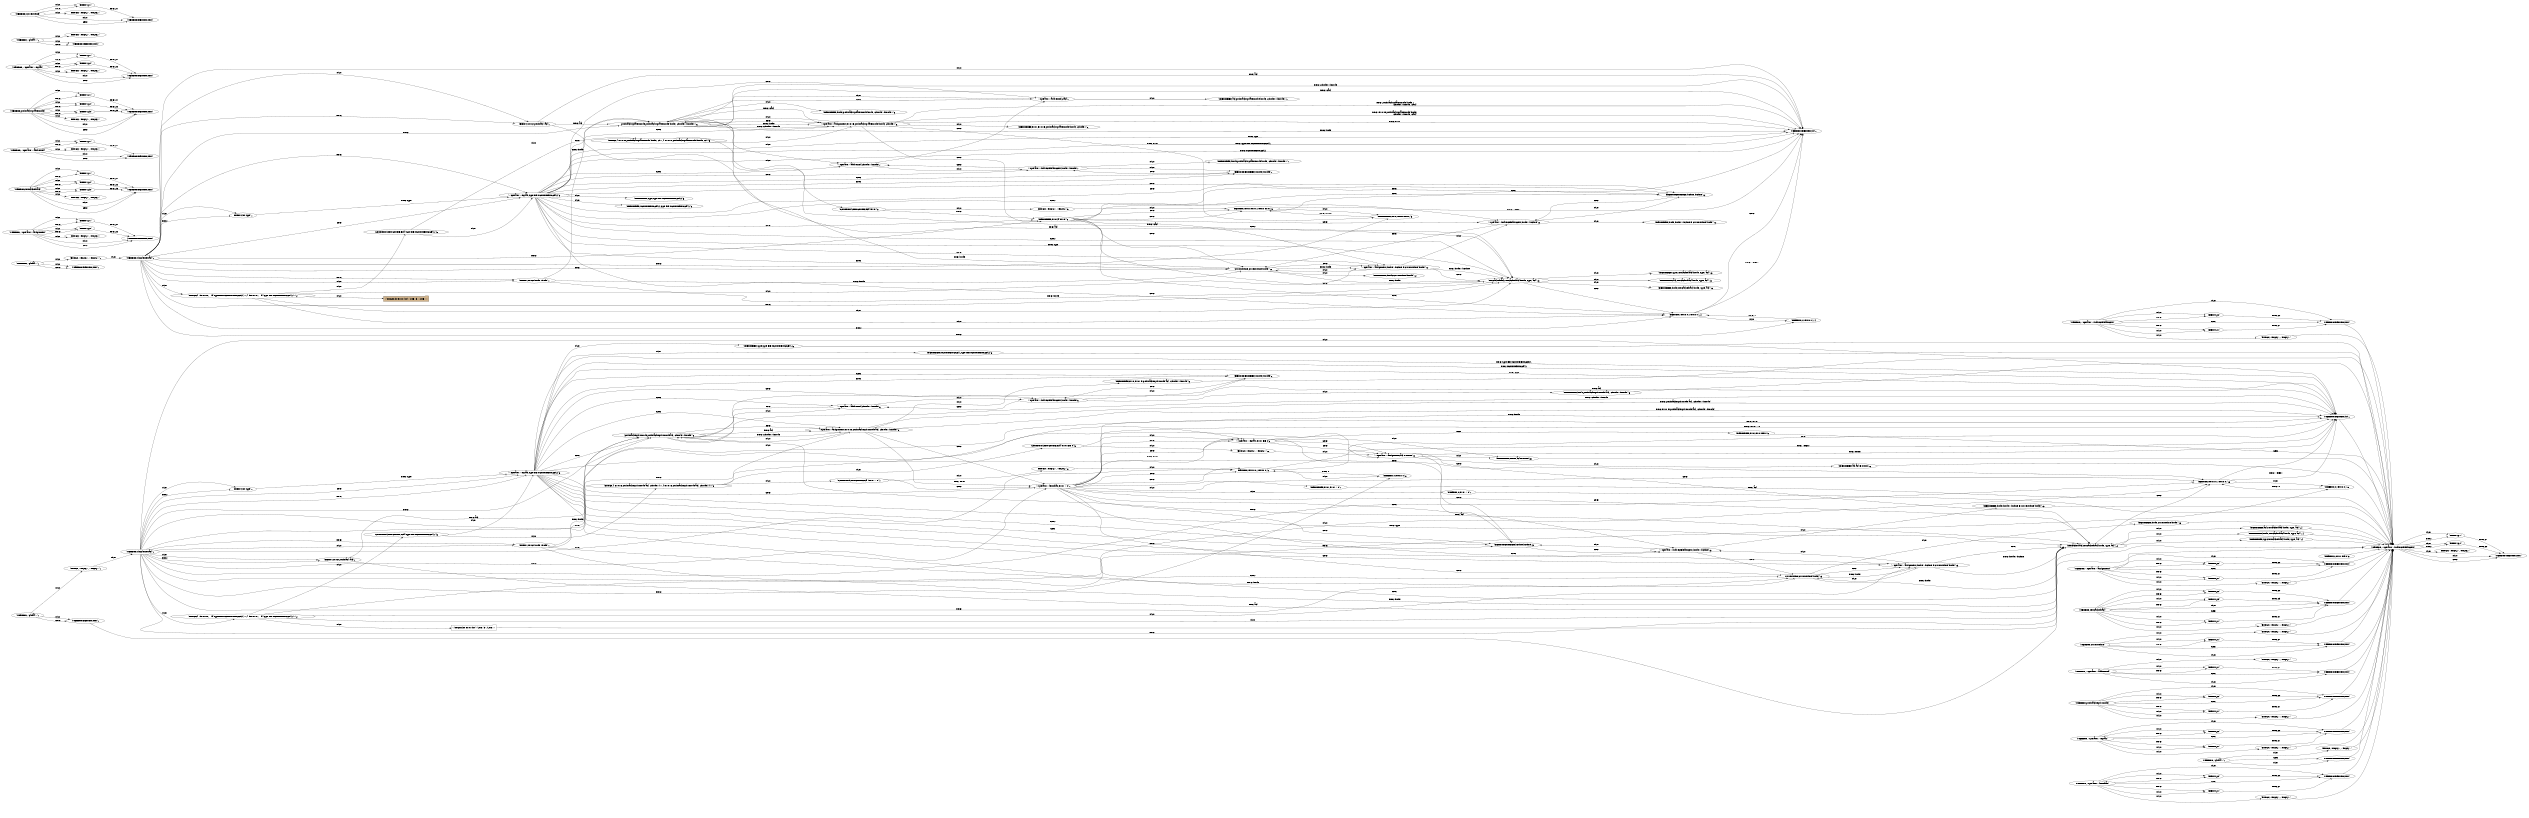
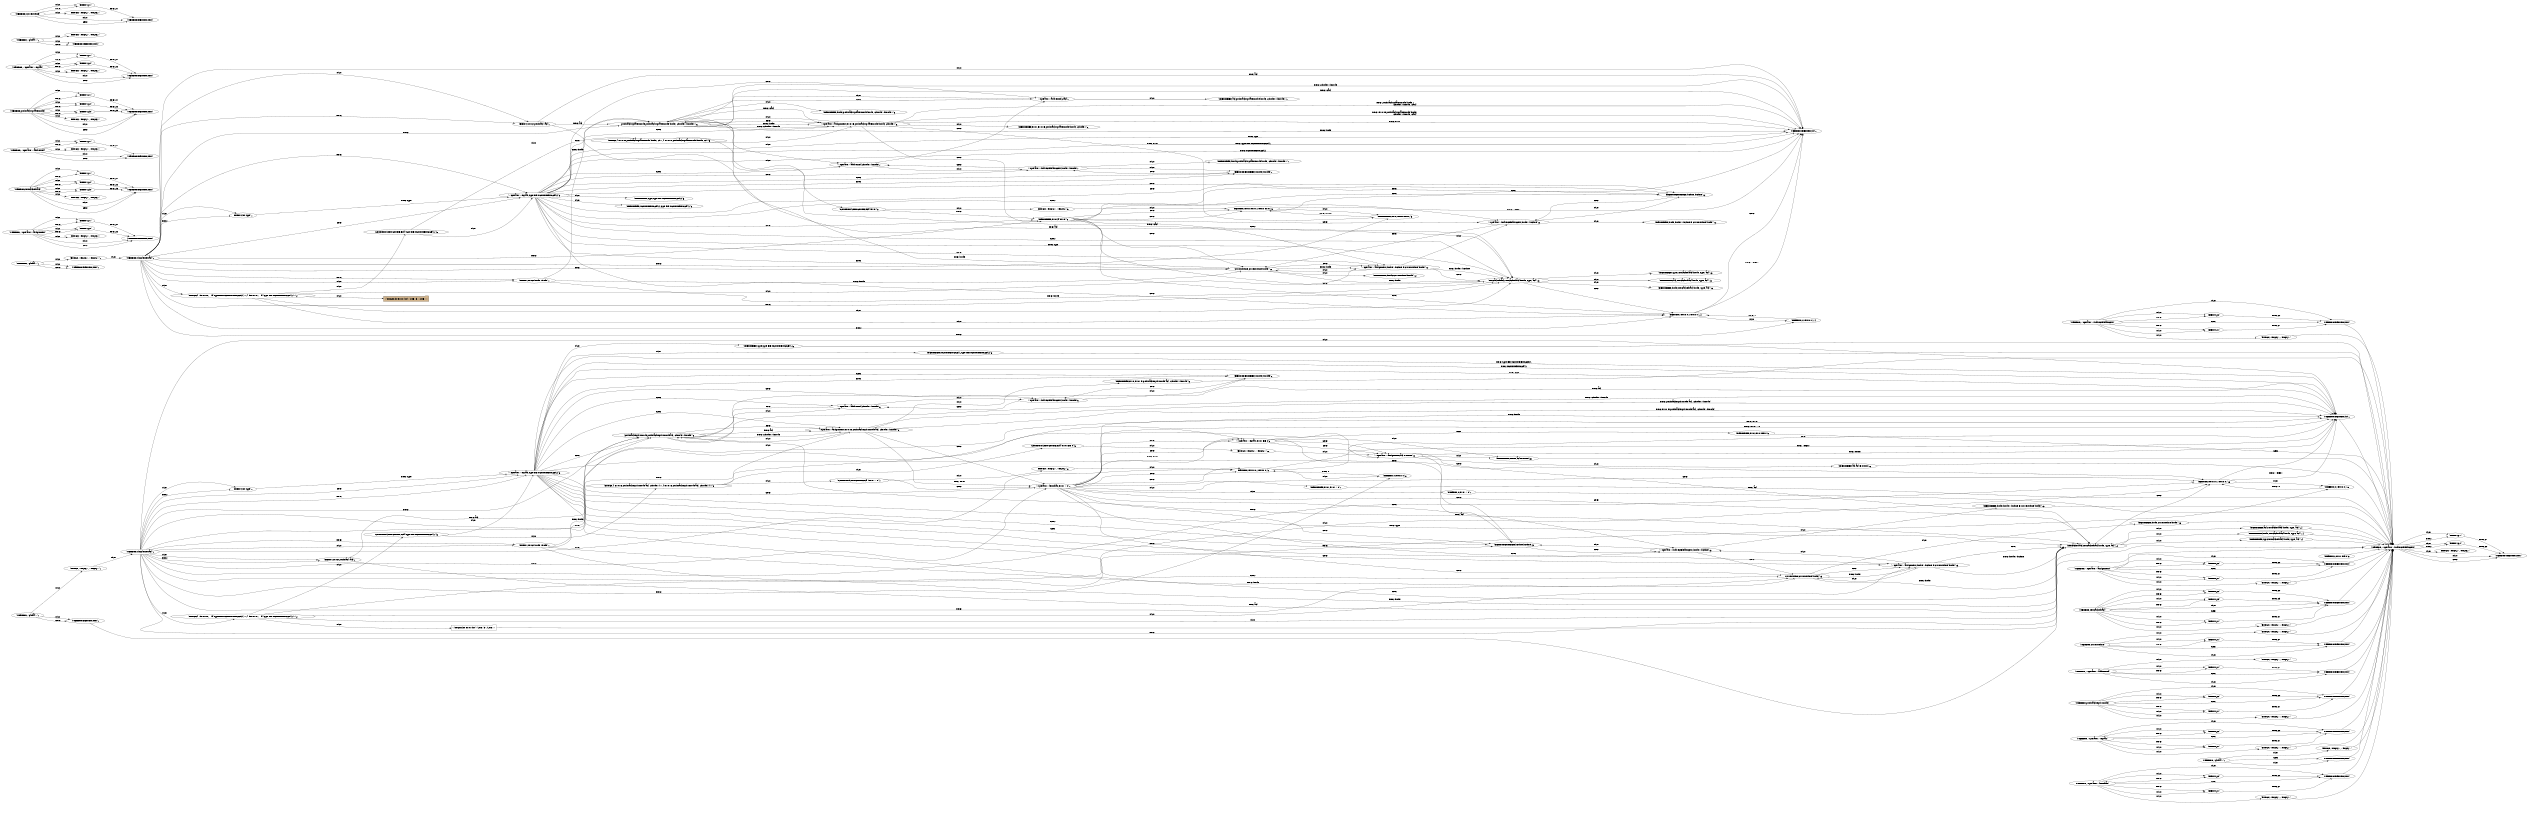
(1597, 393) -> none
(1156, 437) -> none
